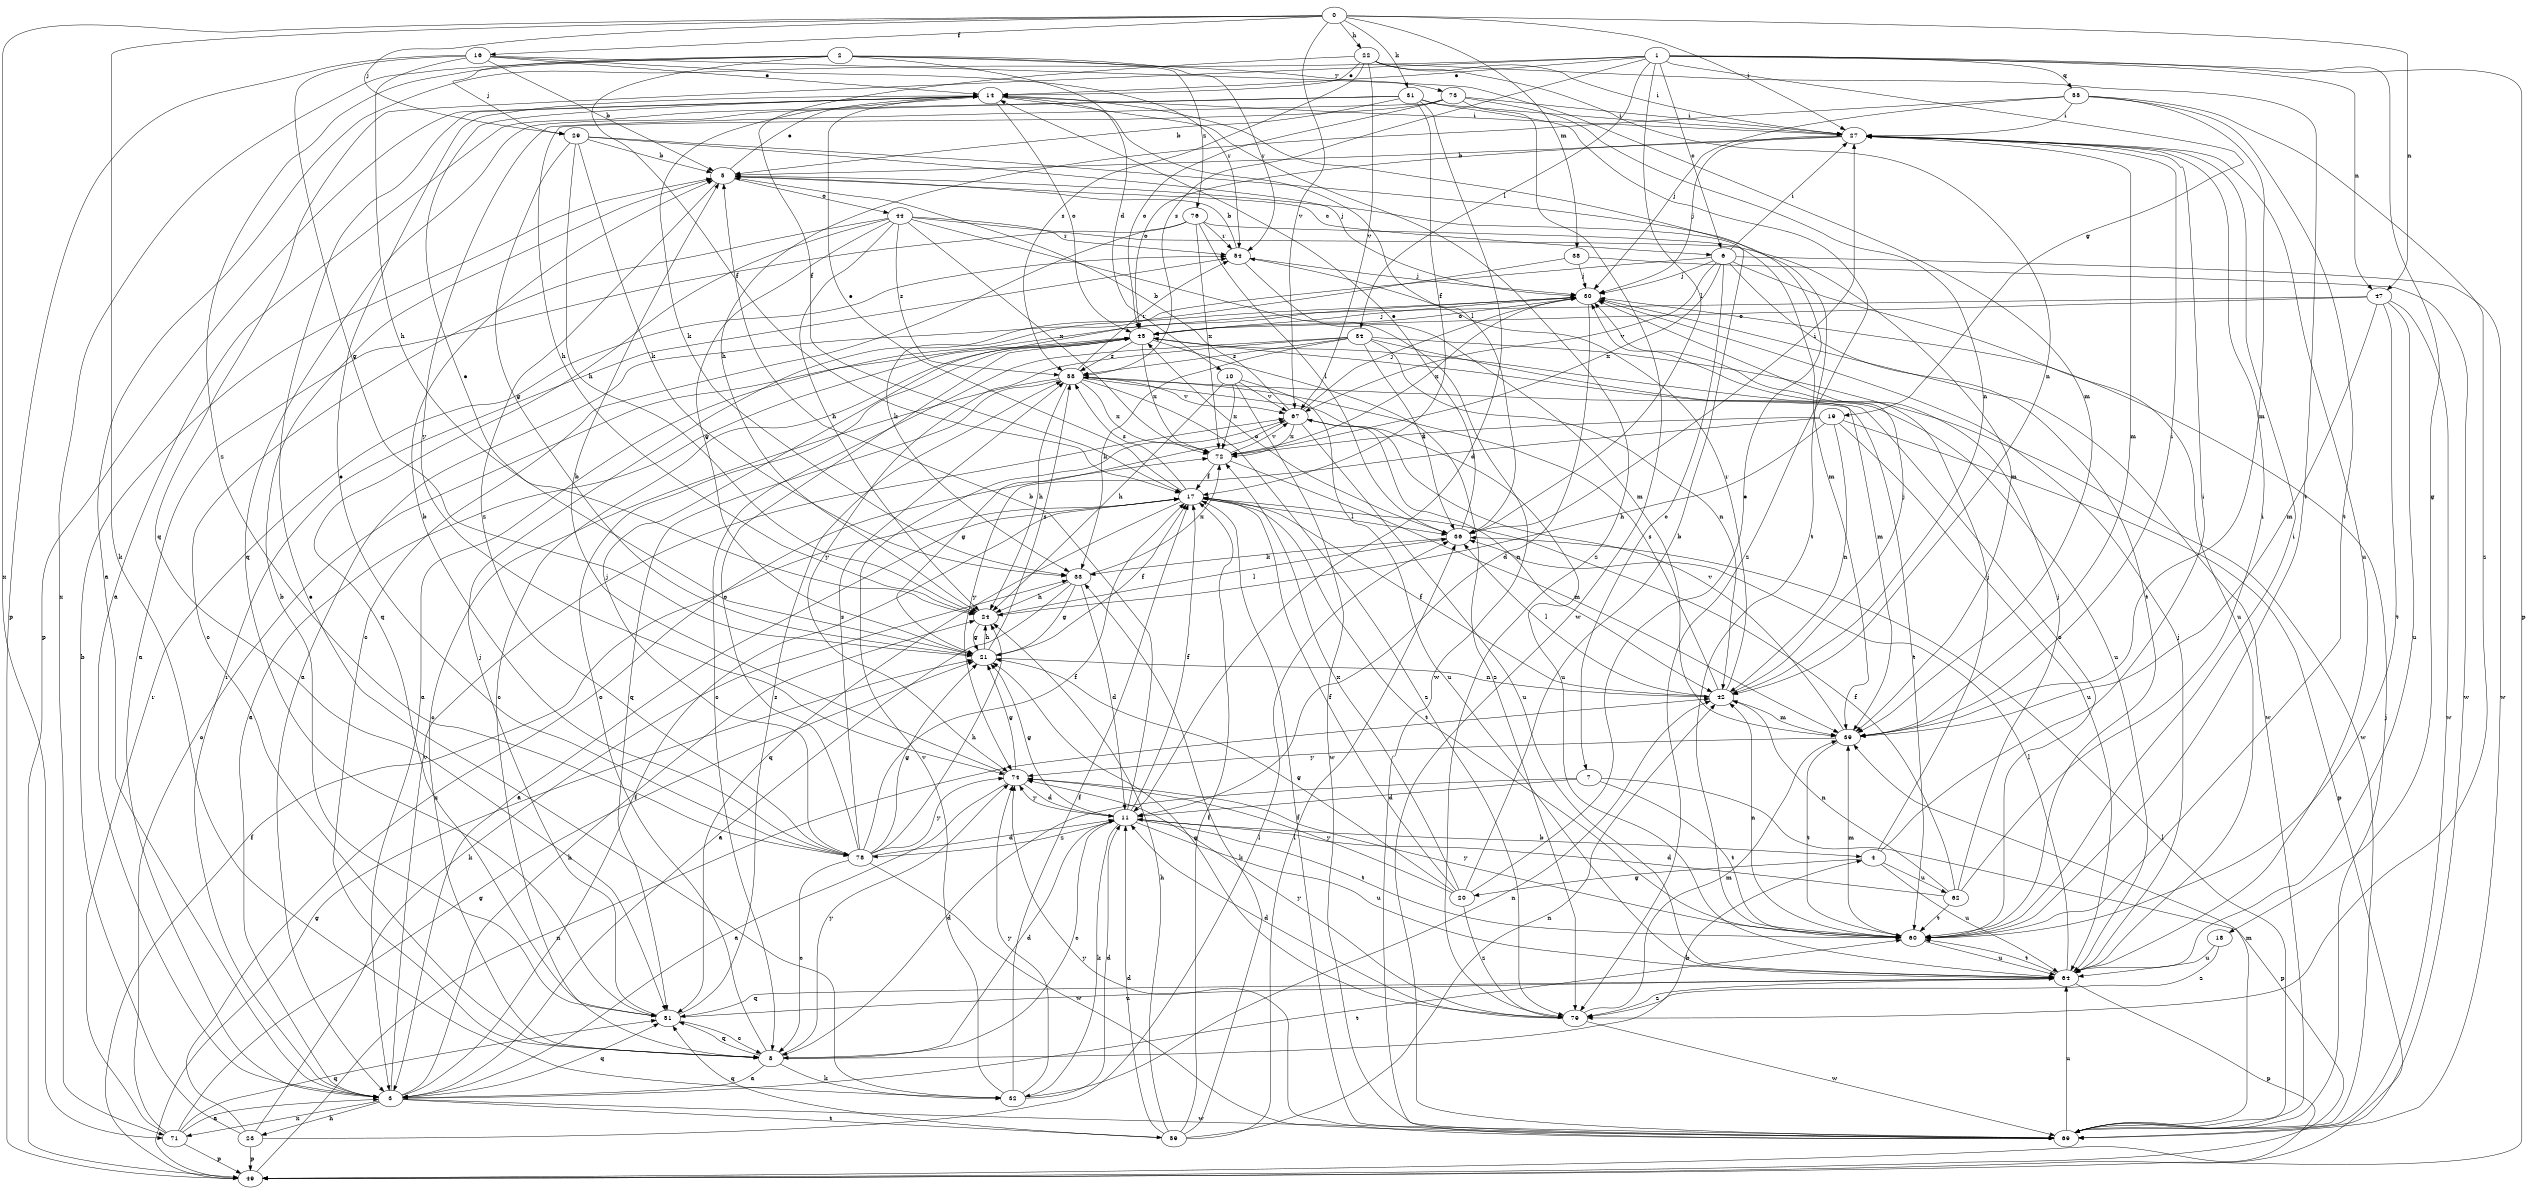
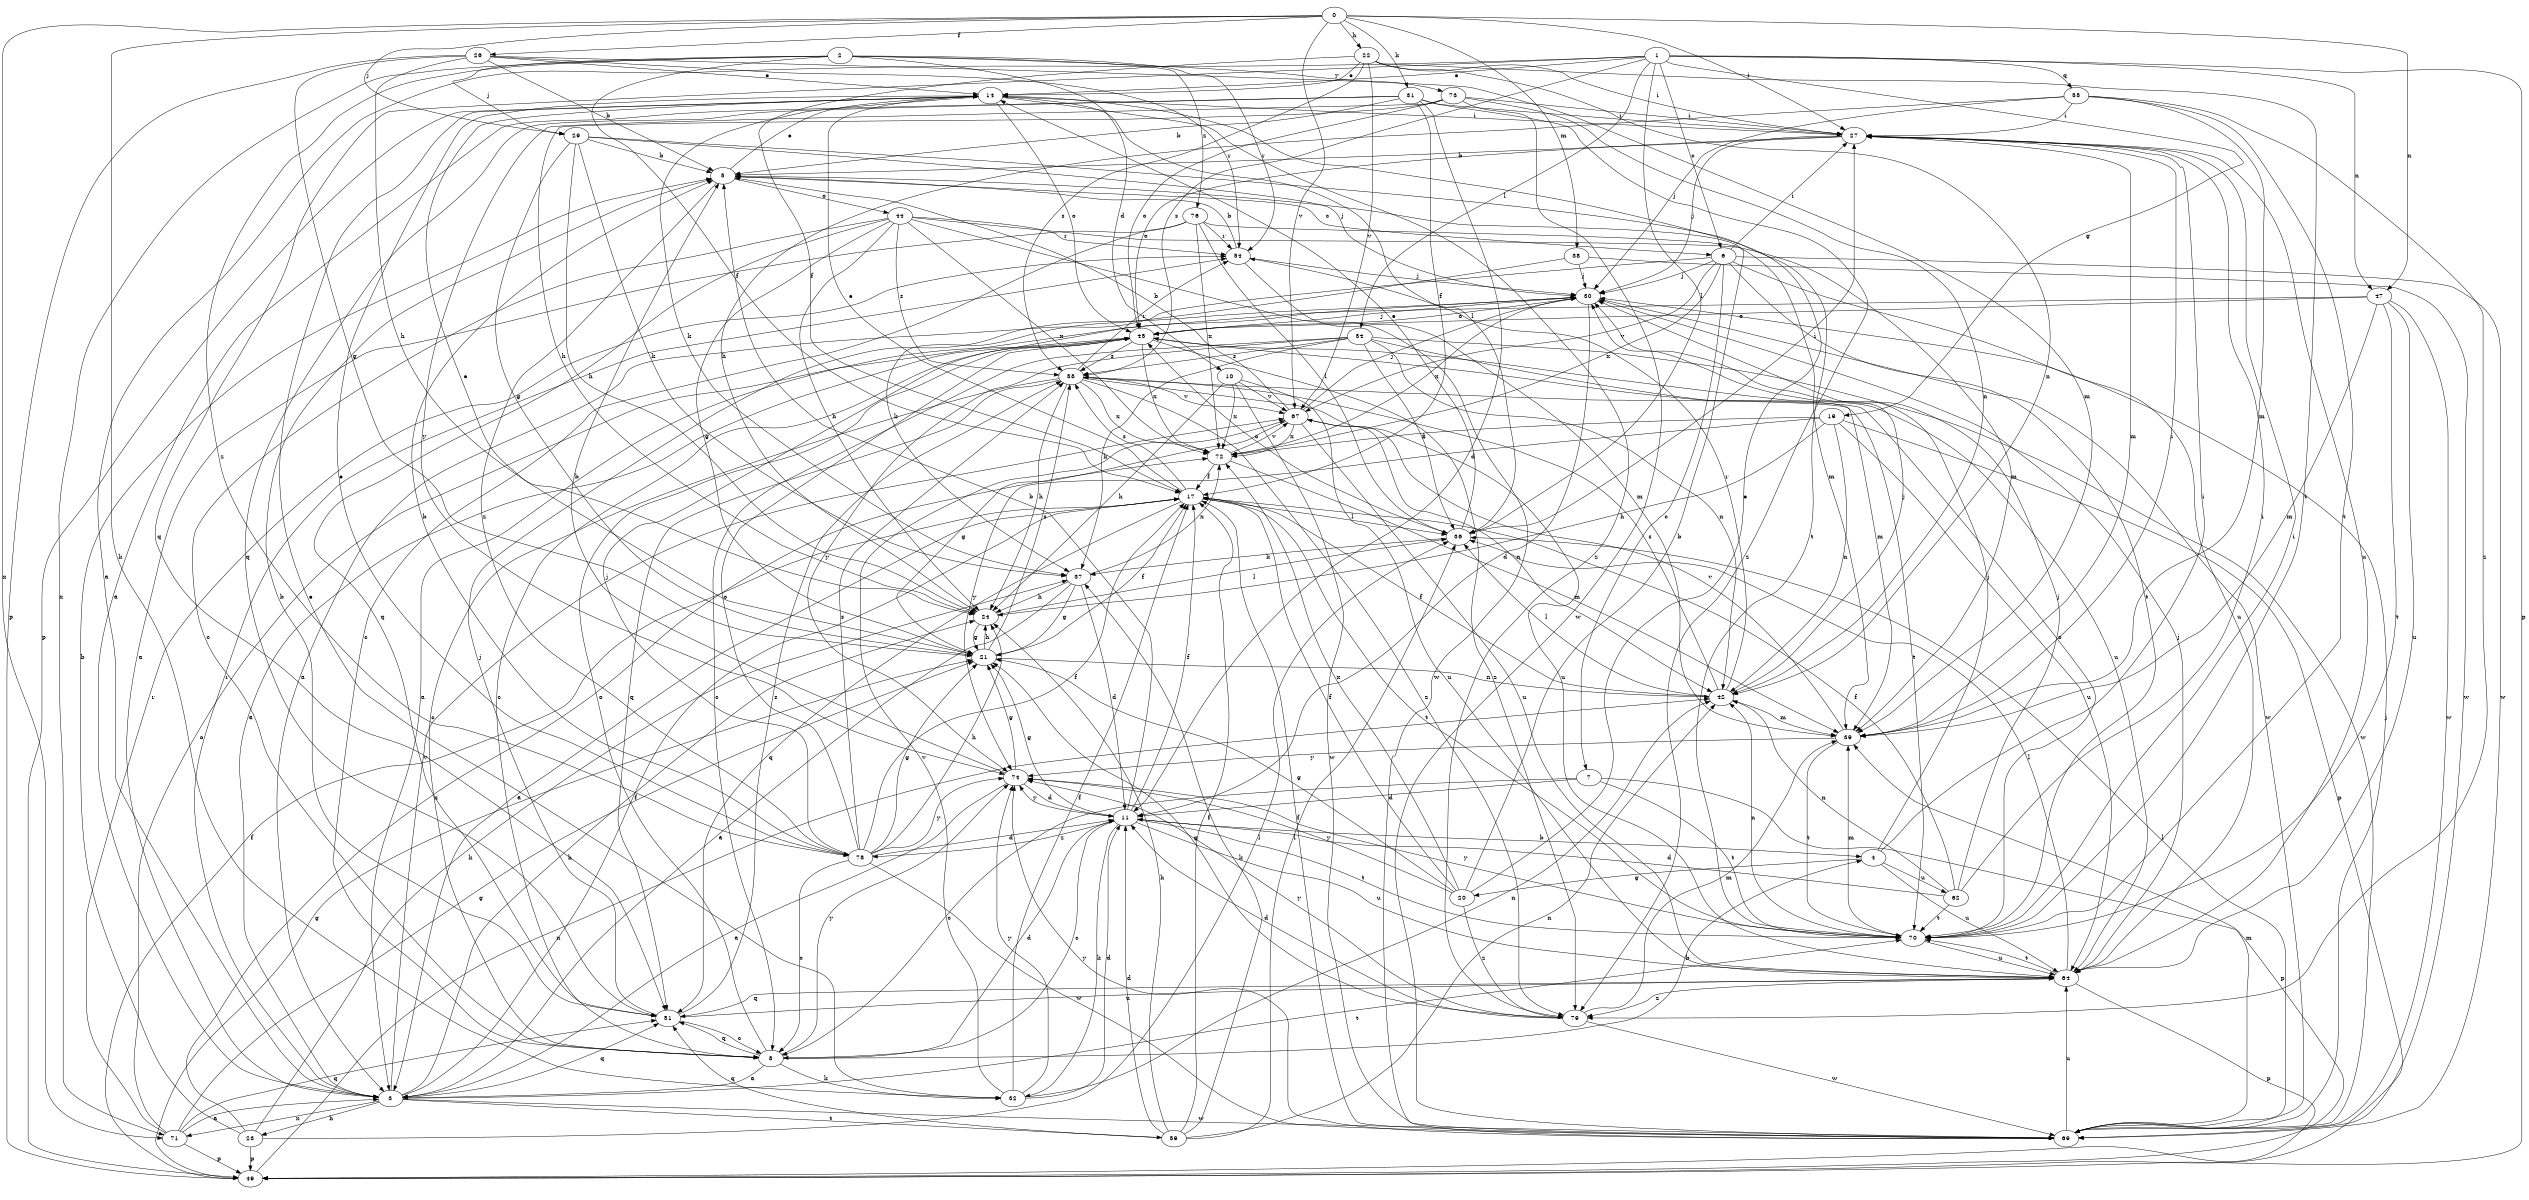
(478, 56) -> (478, 56)
(1079, 577) -> (1079, 577)
(949, 918) -> (949, 918)
(1913, 938) -> (1913, 938)
(2220, 938) -> none
